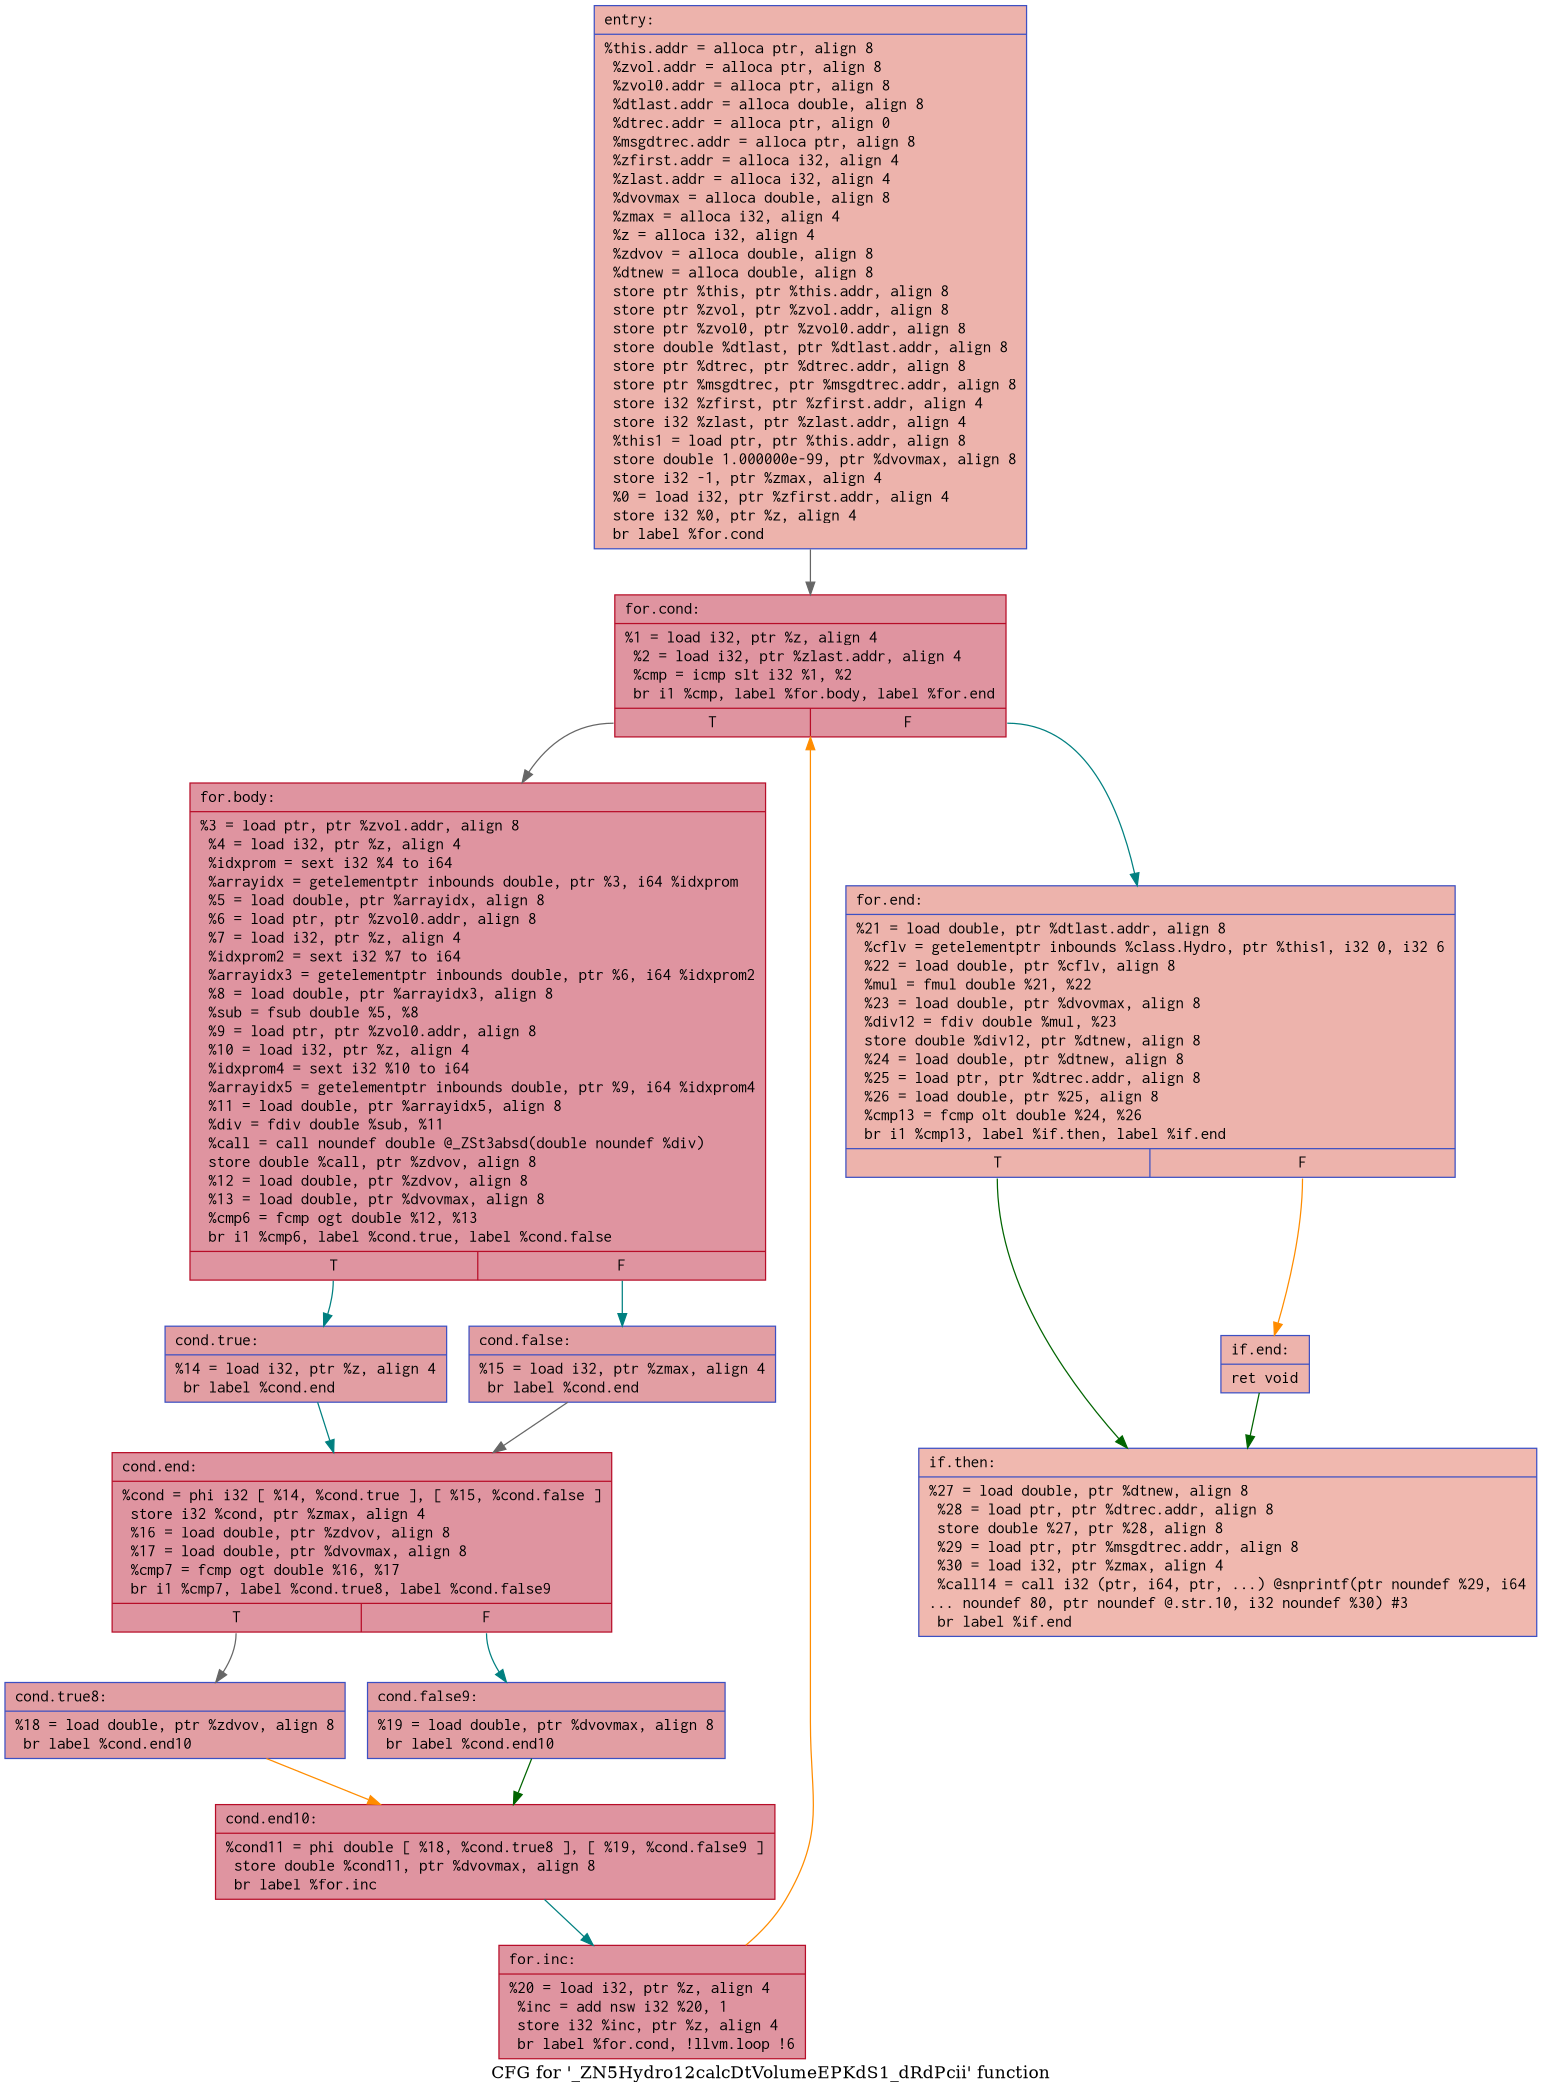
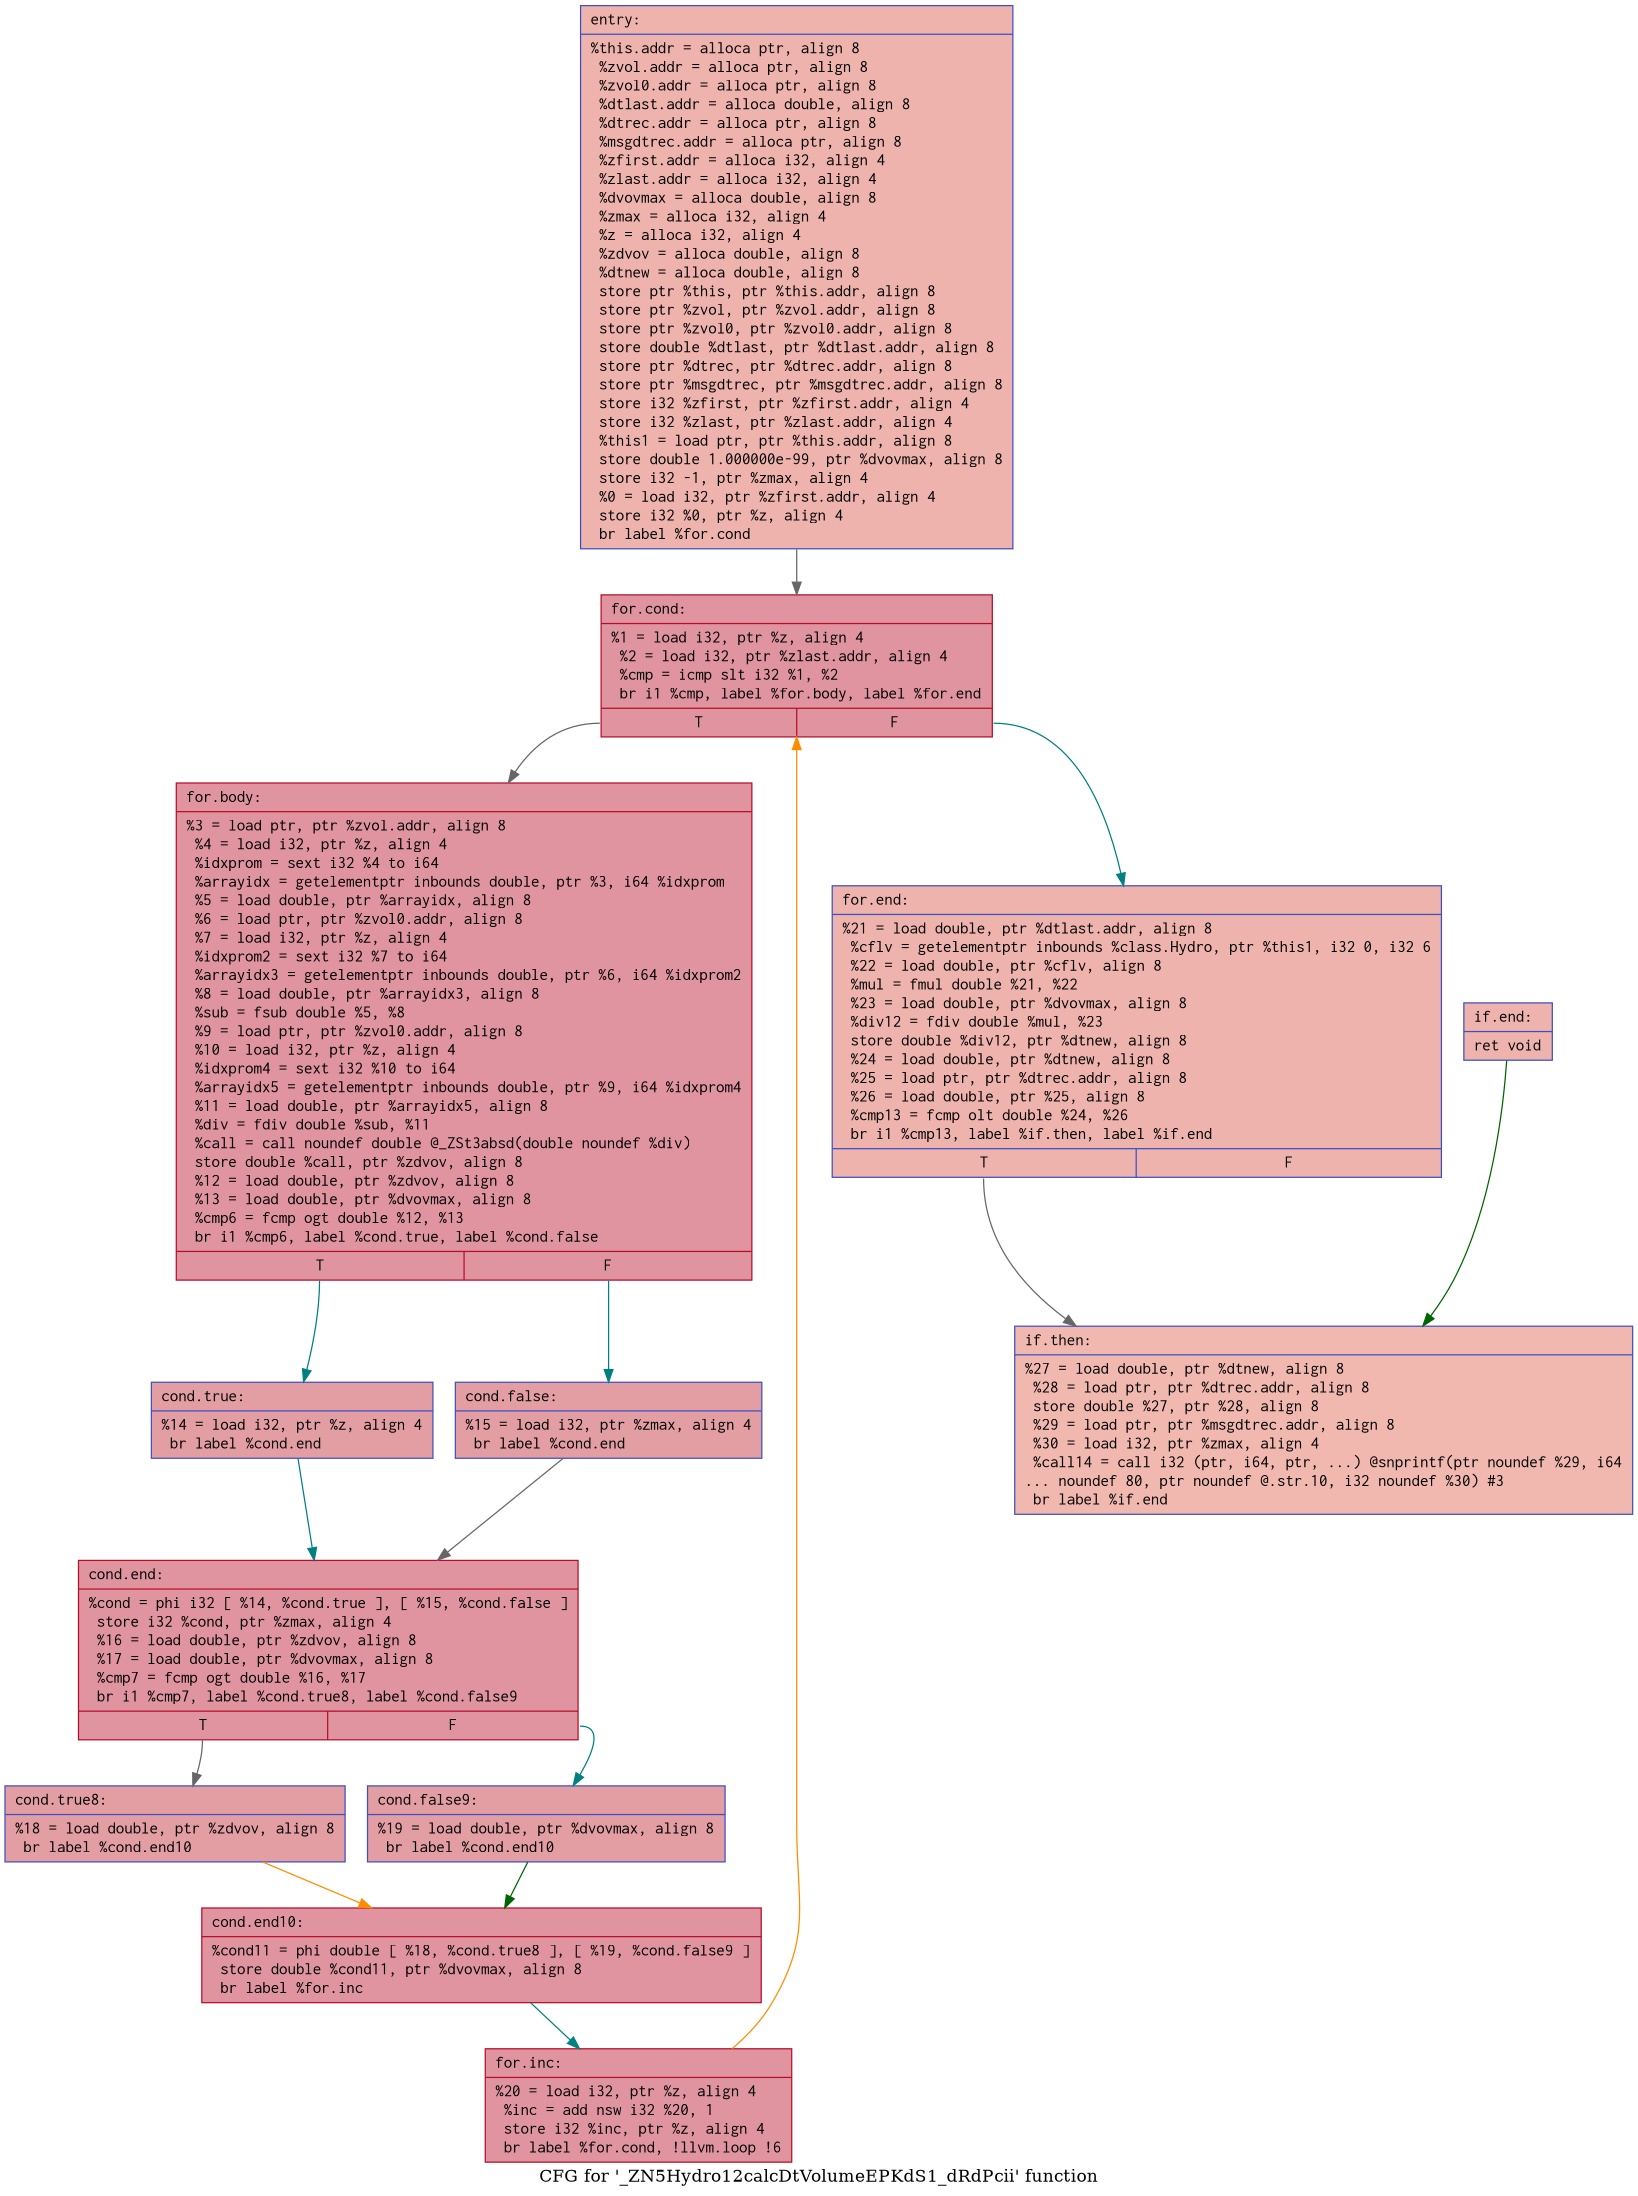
(748, 123) -> (734, 123)
(1295, 1252) -> none
(1035, 1319) -> (1007, 1258)
